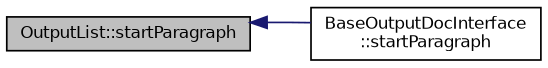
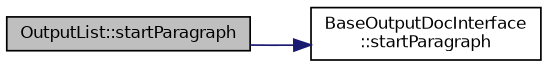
(289, 22) -> (272, 45)
